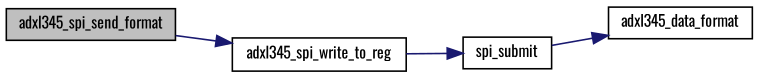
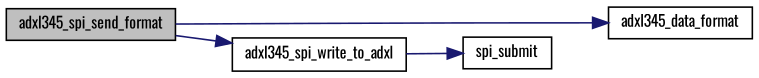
(572, 42) -> (384, 23)
(319, 55) -> (319, 55)
